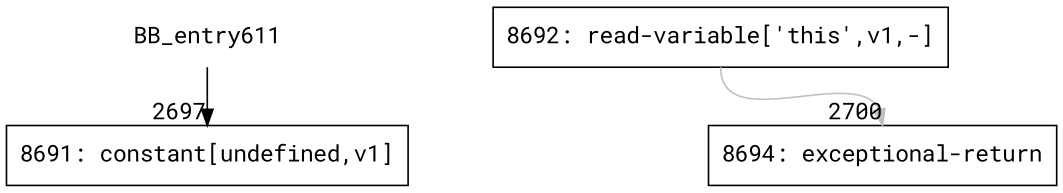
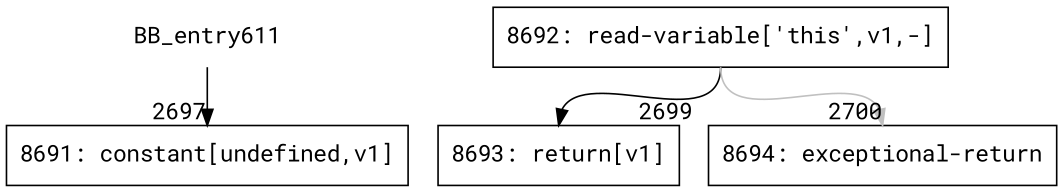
none -> (559, 155)
